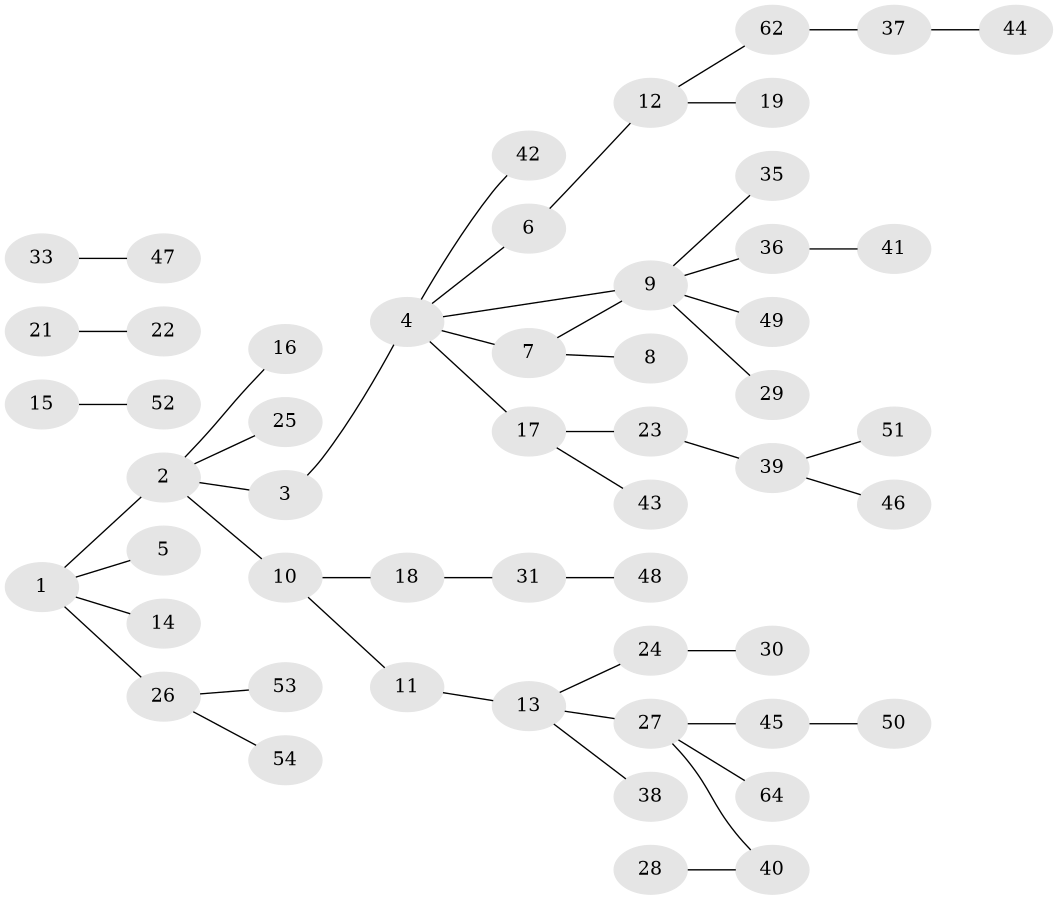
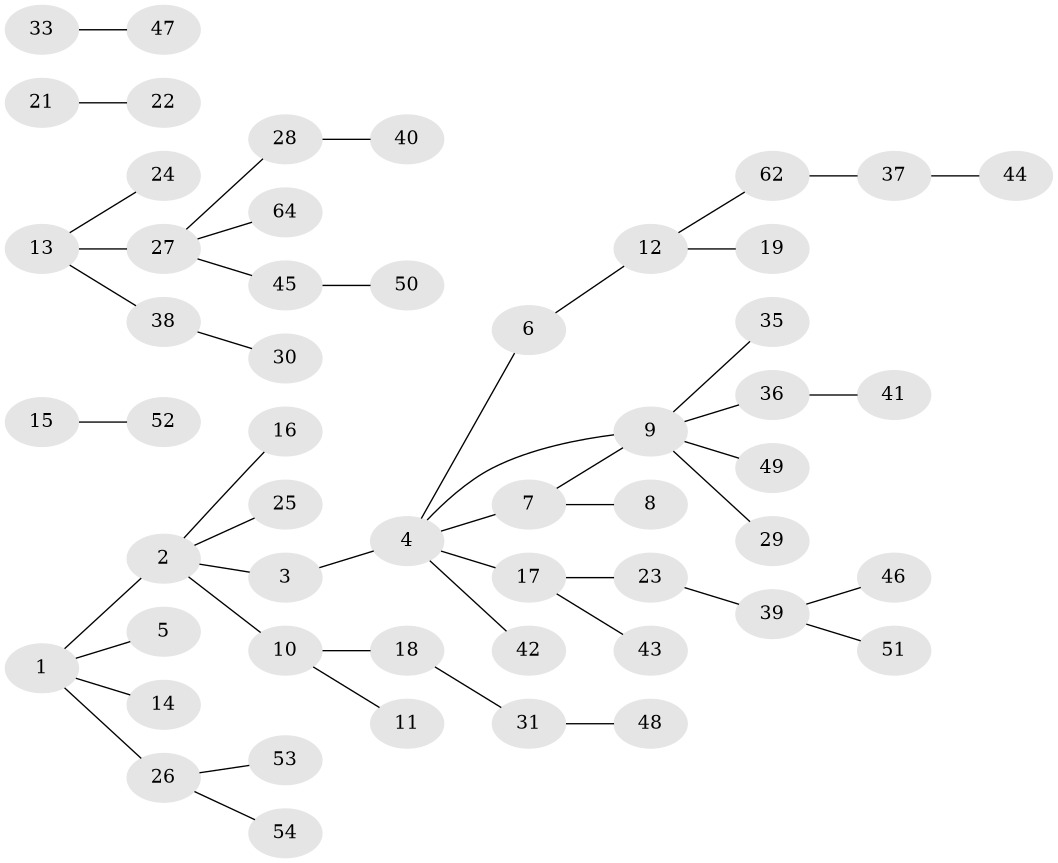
(712, 651) -> (225, 340)
(468, 697) -> none
(712, 797) -> (225, 194)
